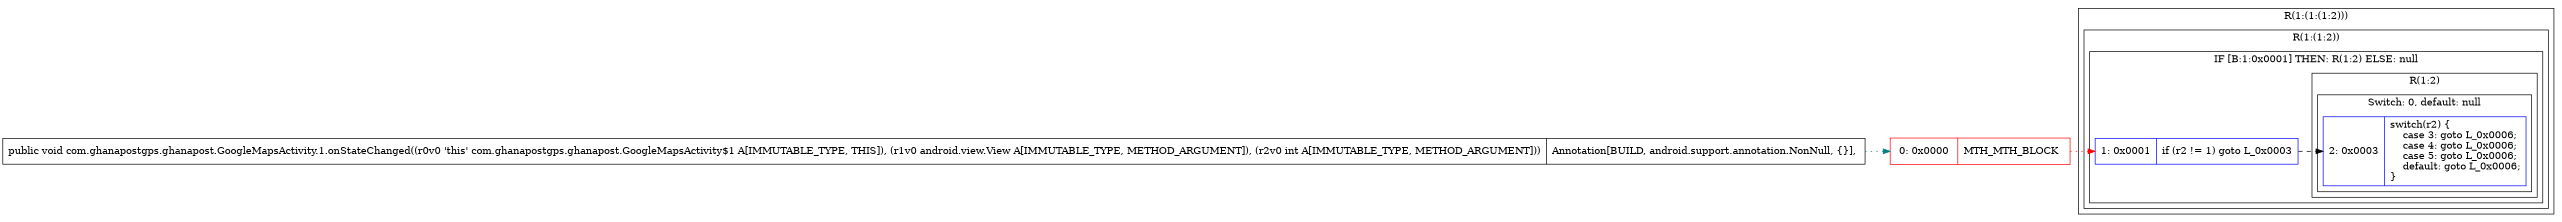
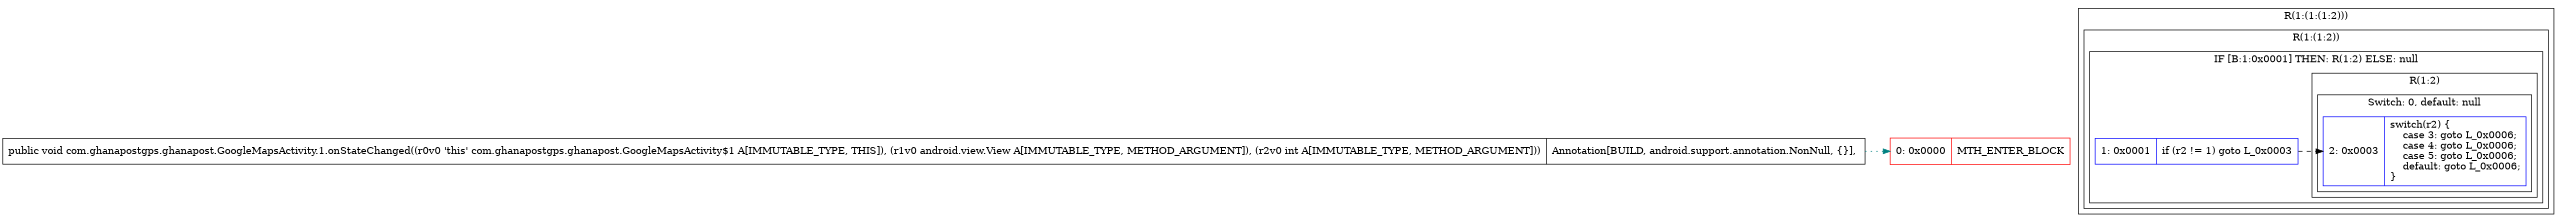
(2011, 151) -> (2011, 151)
(2079, 151) -> none
